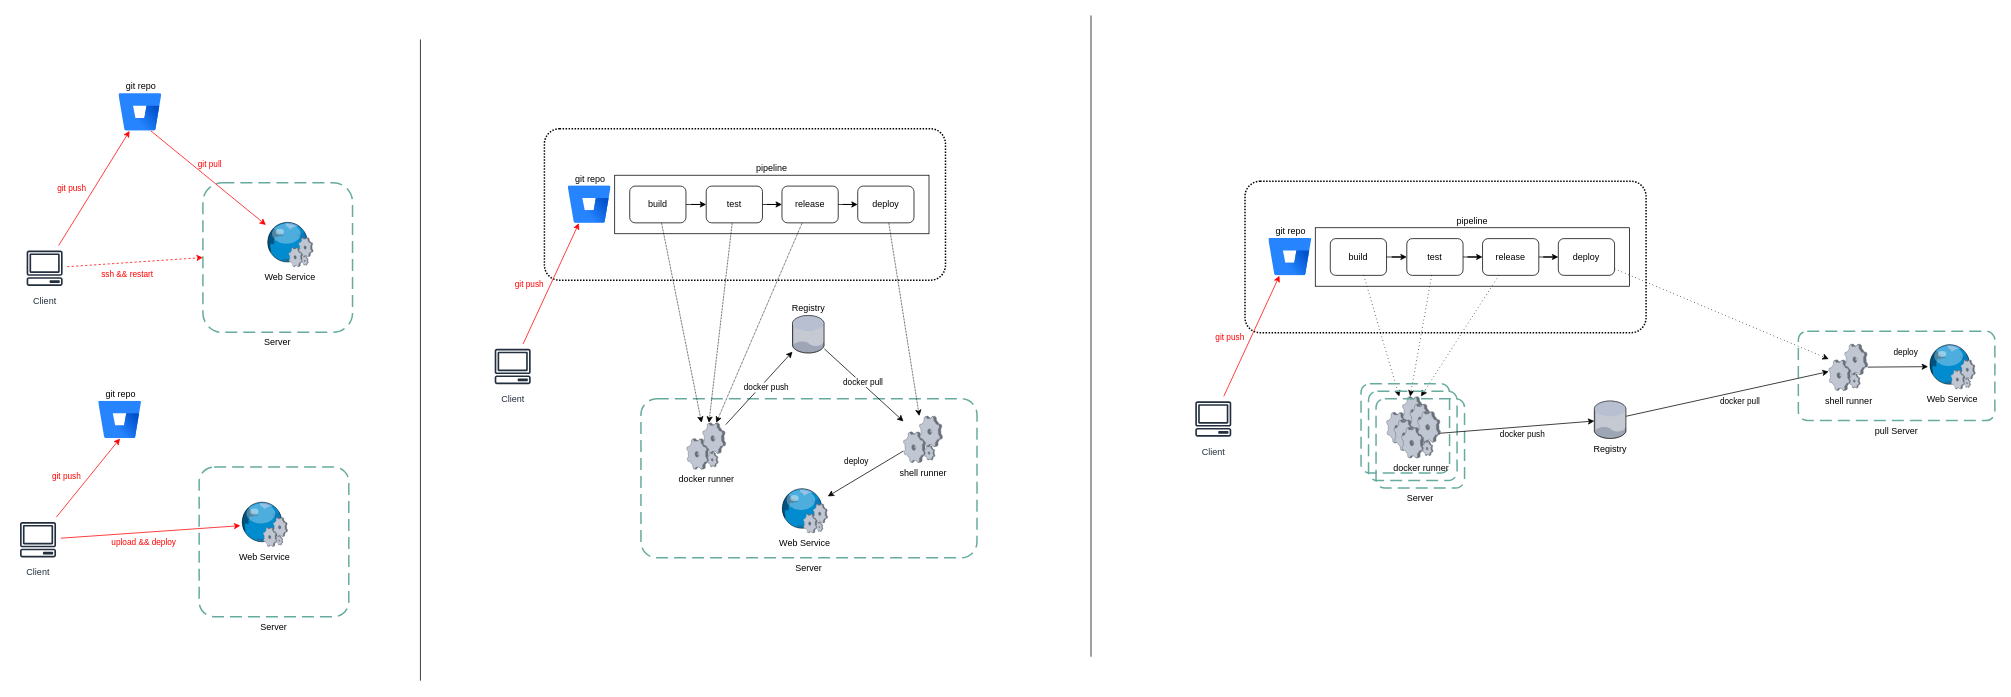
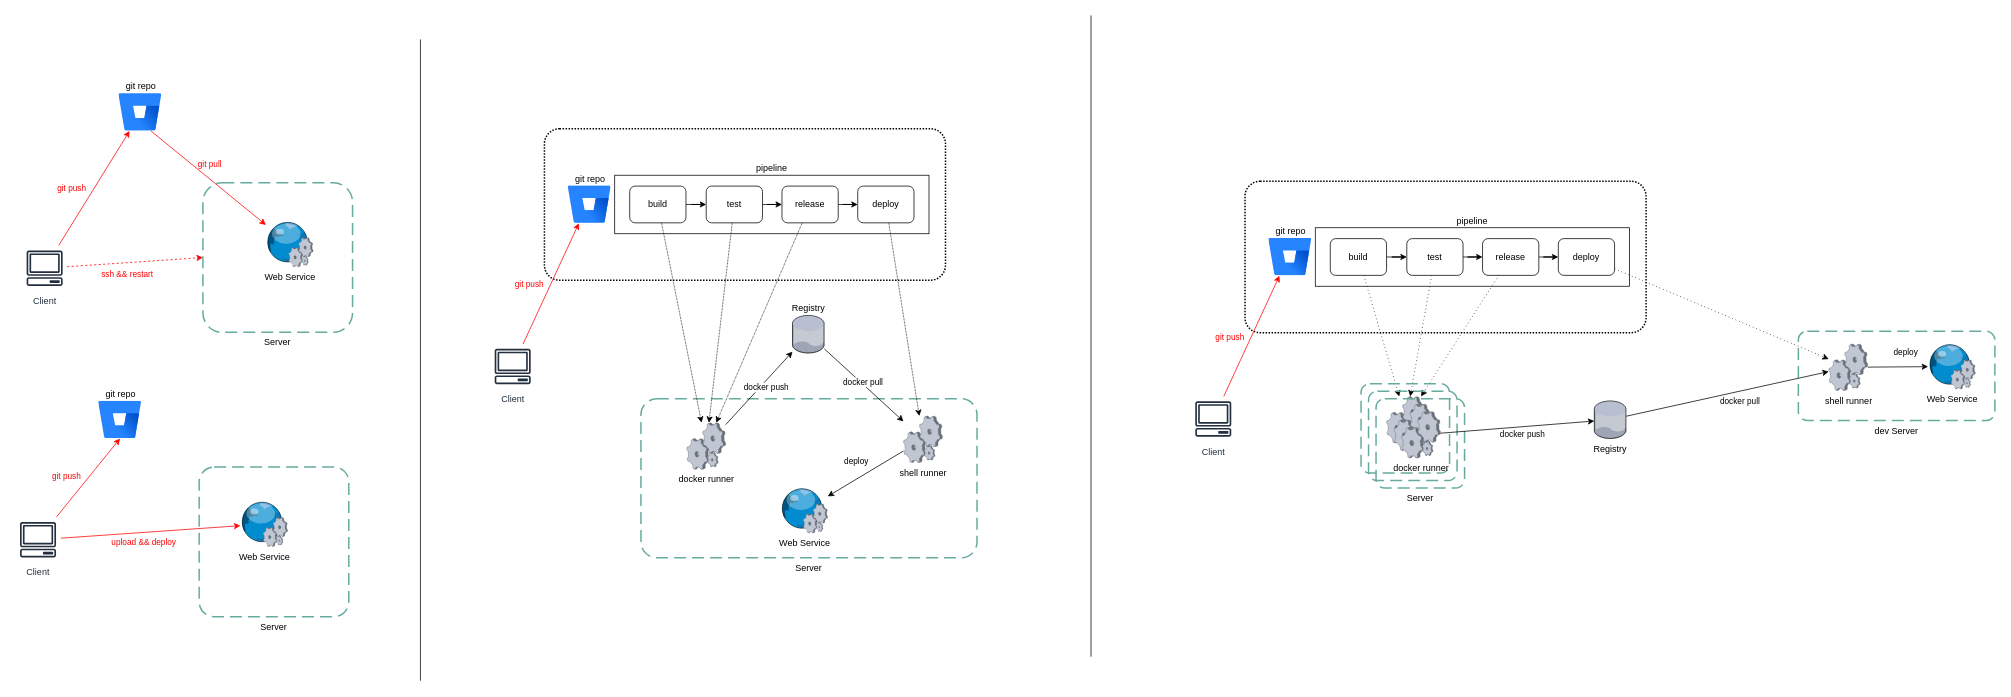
(1896, 431) -> (1896, 431)
